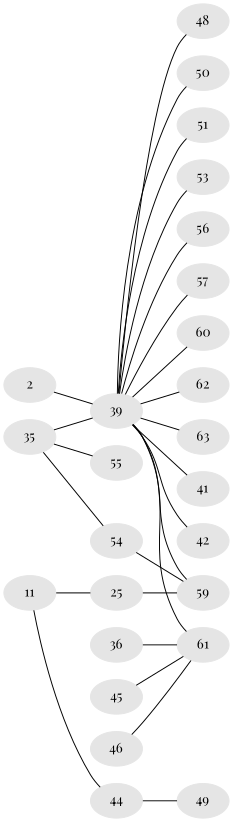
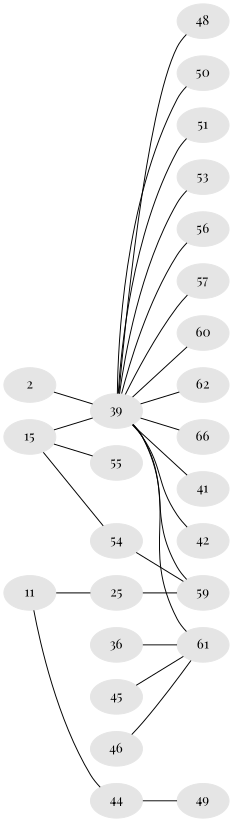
(30, 437) -> (30, 437)
(203, 437) -> (203, 437)
